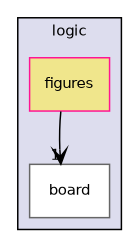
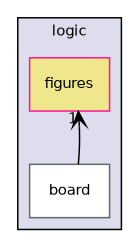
(60, 130) -> (79, 145)
